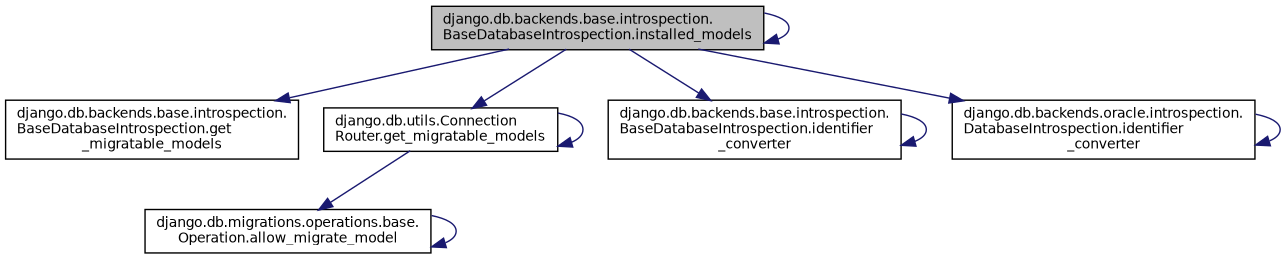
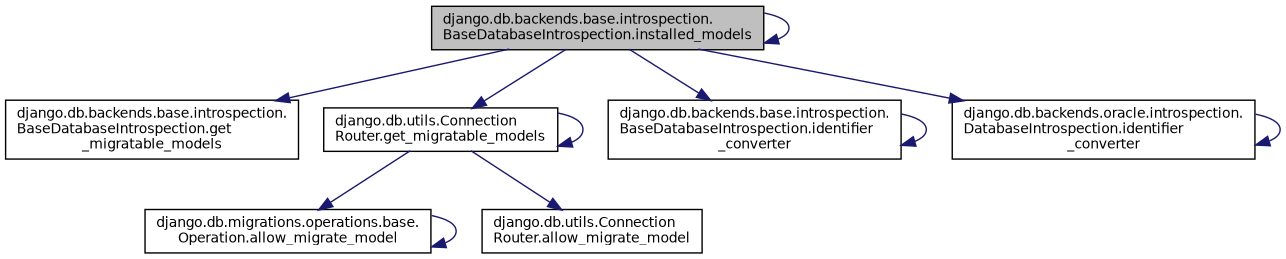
none -> (592, 231)
